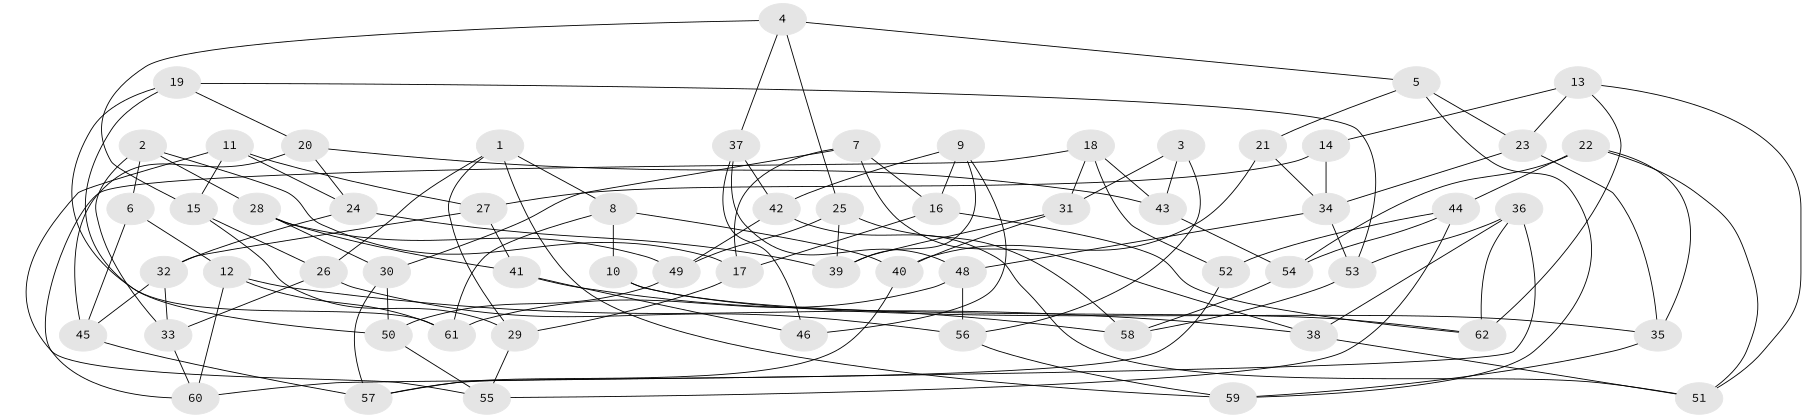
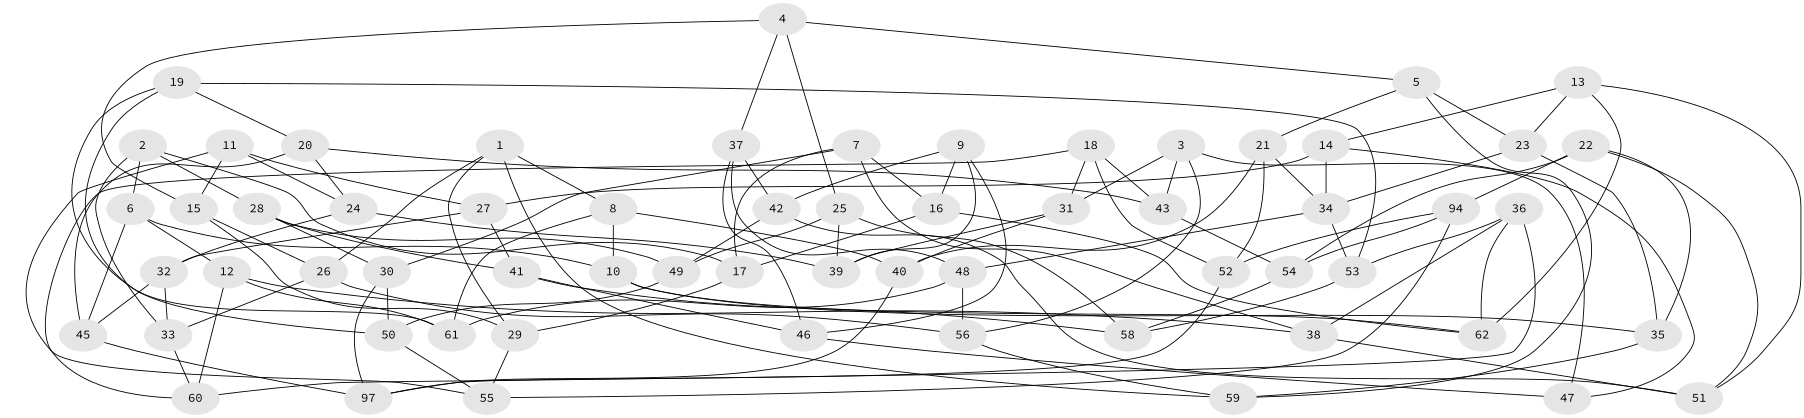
(1456, 209) -> (1456, 209)
none -> (1260, 213)
none -> (313, 247)
(368, 399) -> (368, 399)
none -> (1567, 399)
